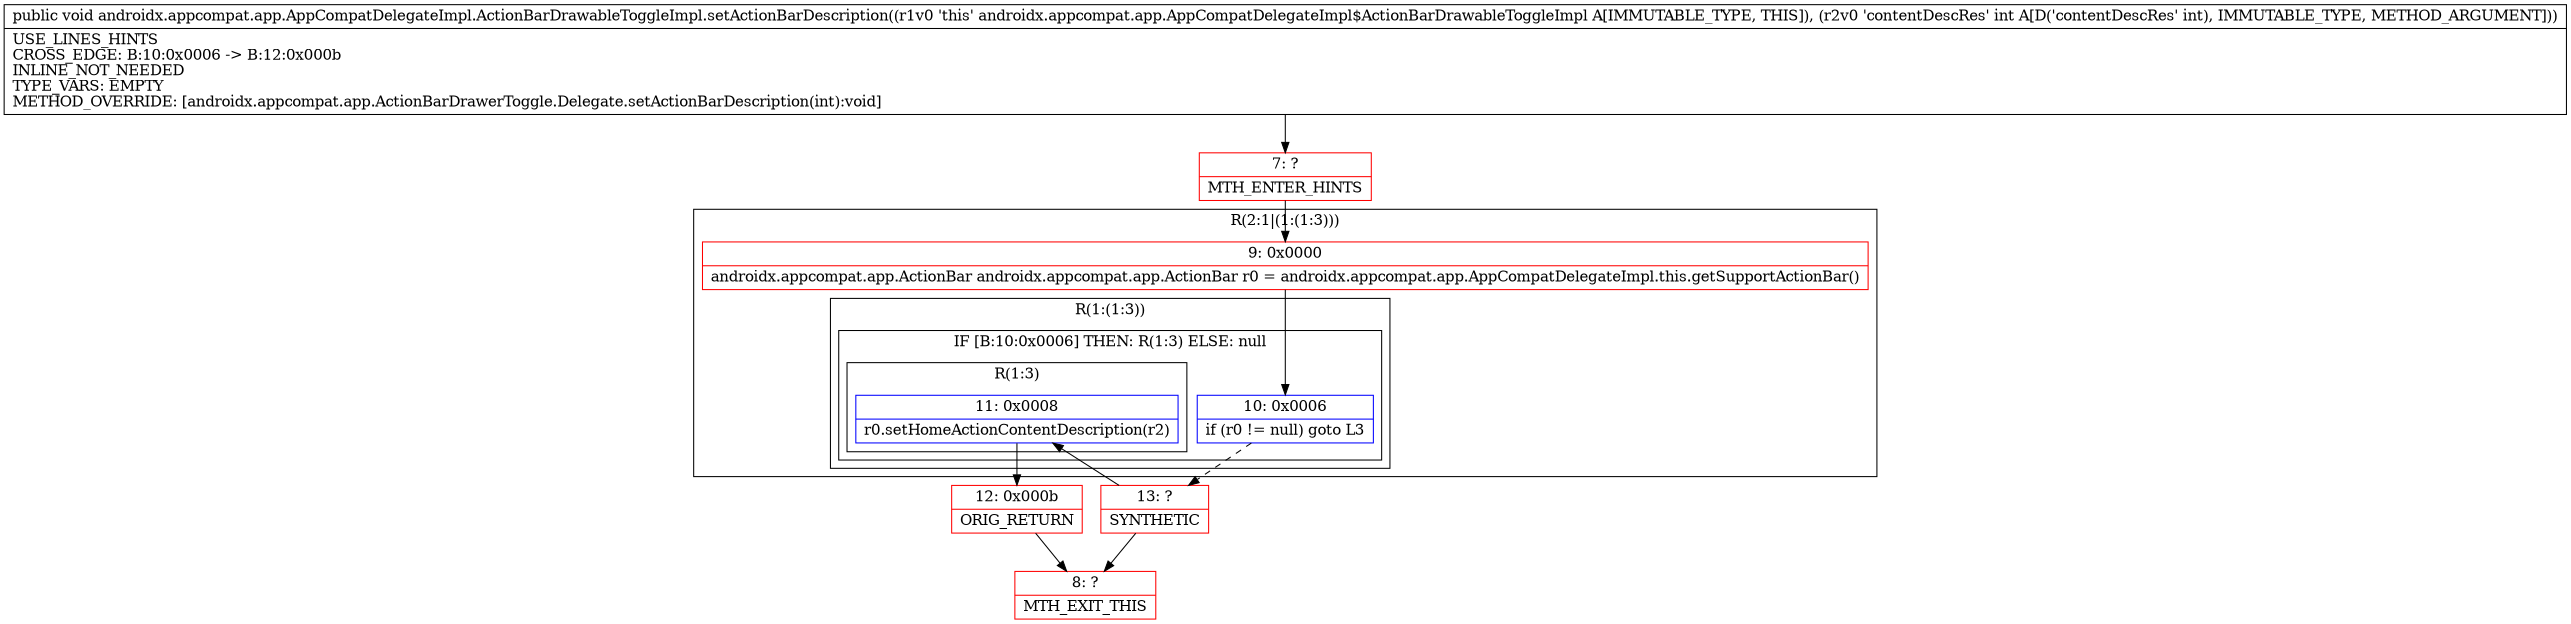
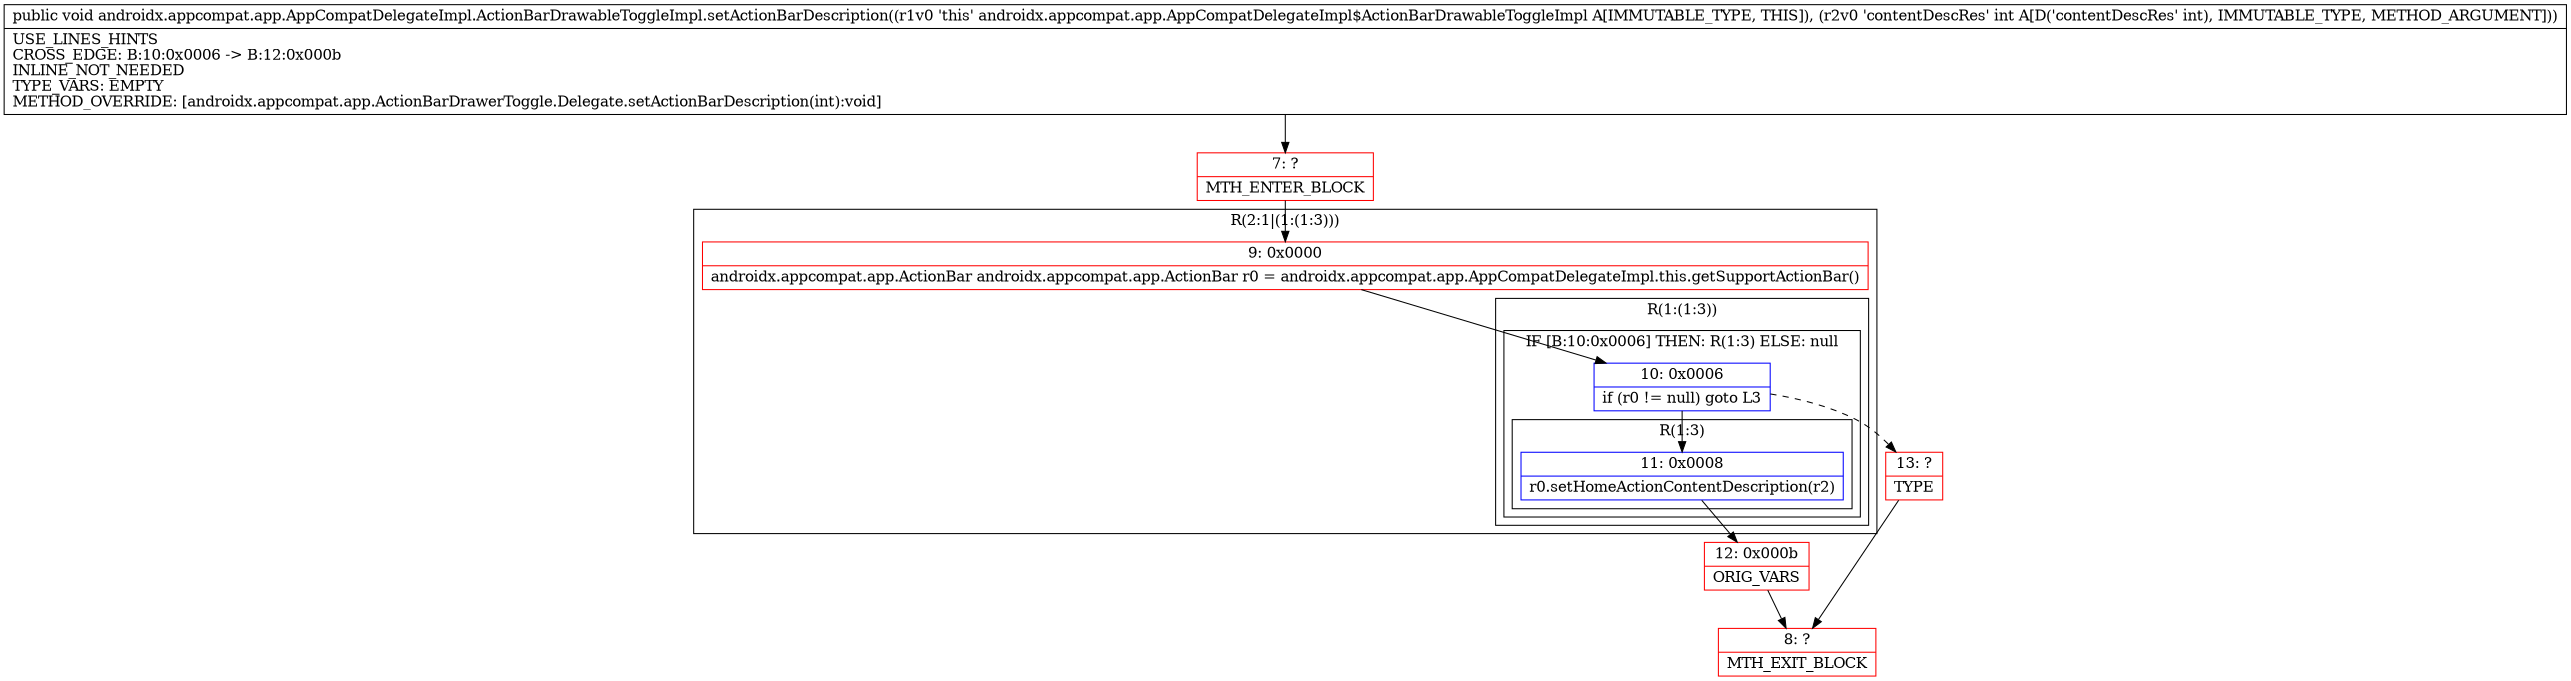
(1285, 188) -> (1285, 188)
(1090, 467) -> (1682, 426)
(1017, 521) -> (1757, 578)
(1155, 521) -> (1914, 487)
(1085, 607) -> (1797, 664)
